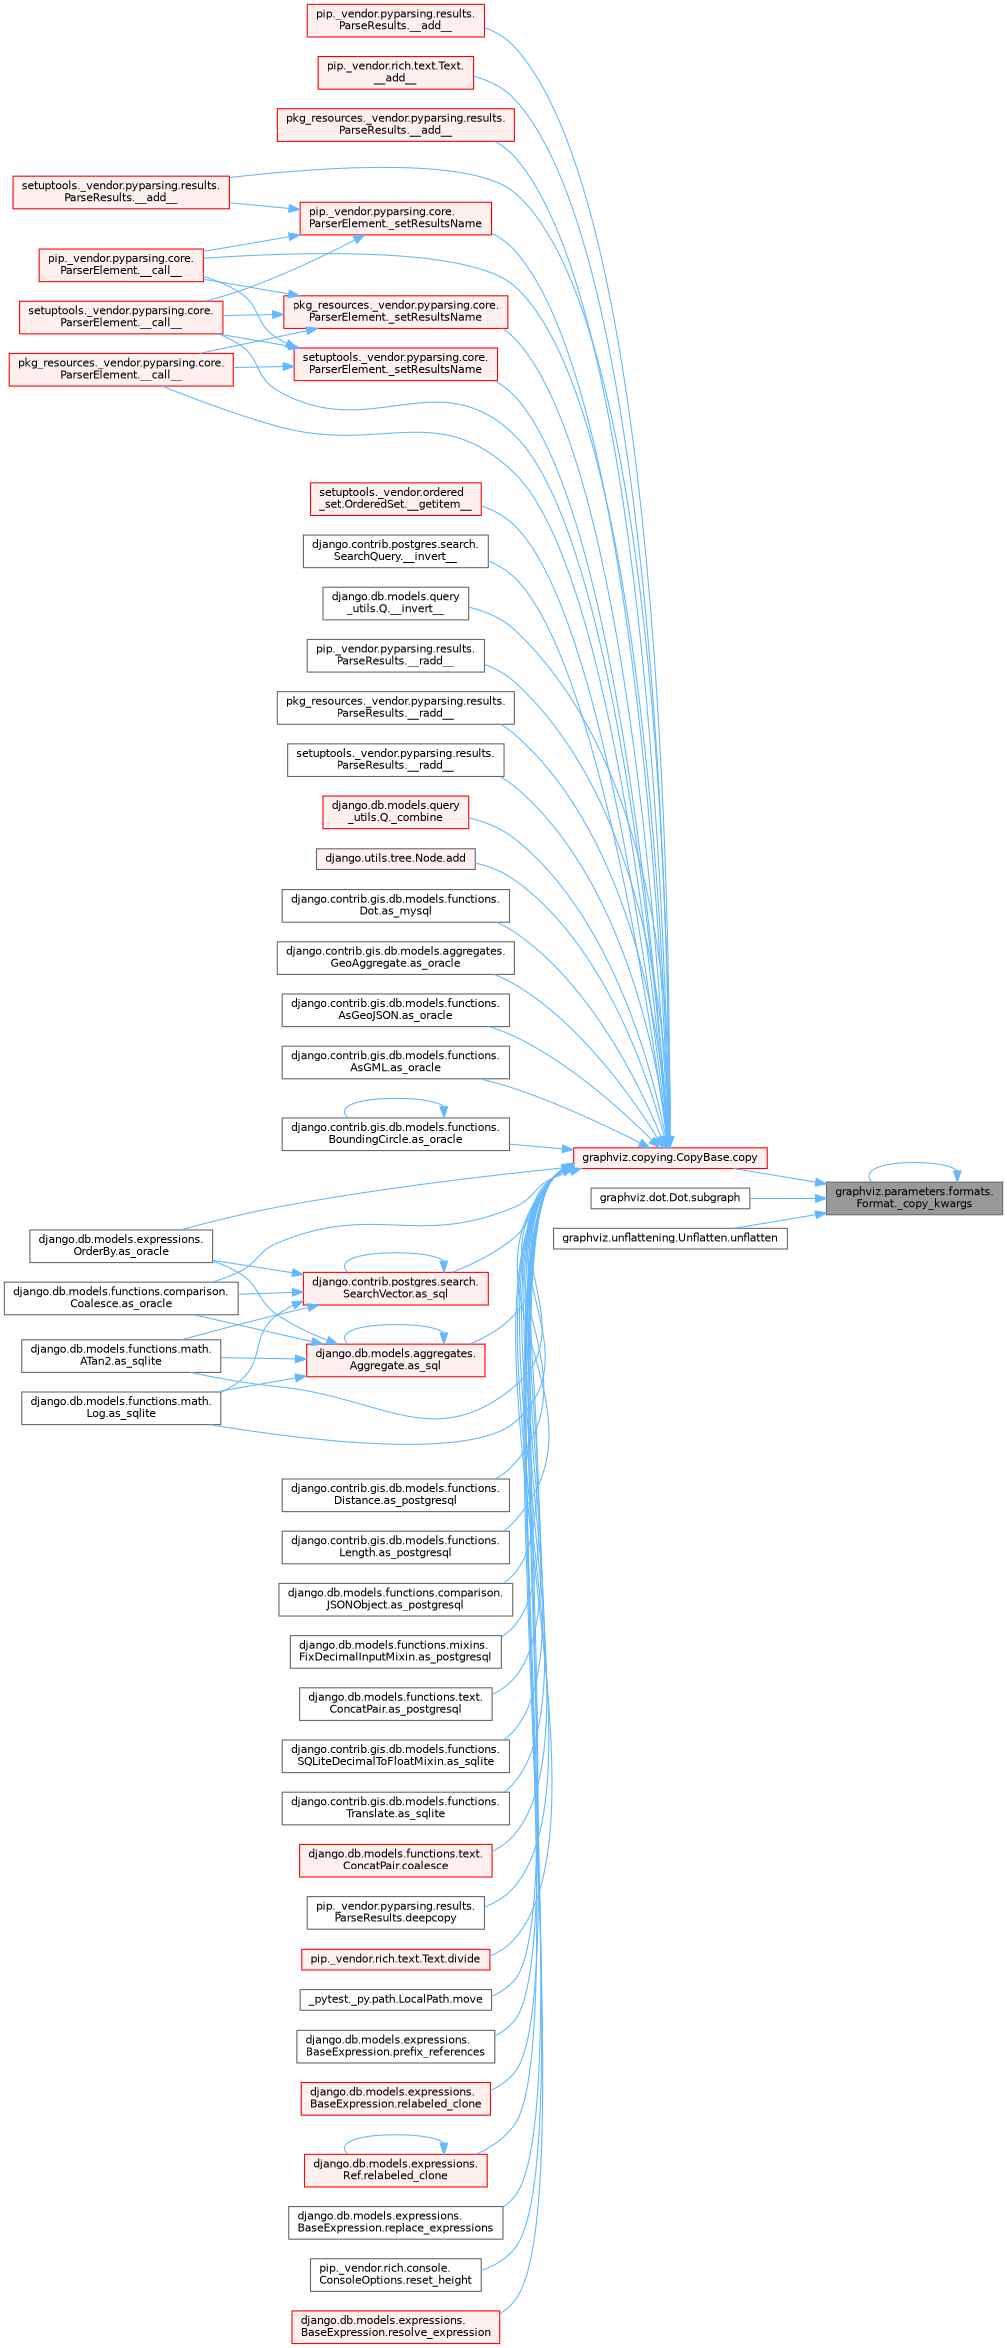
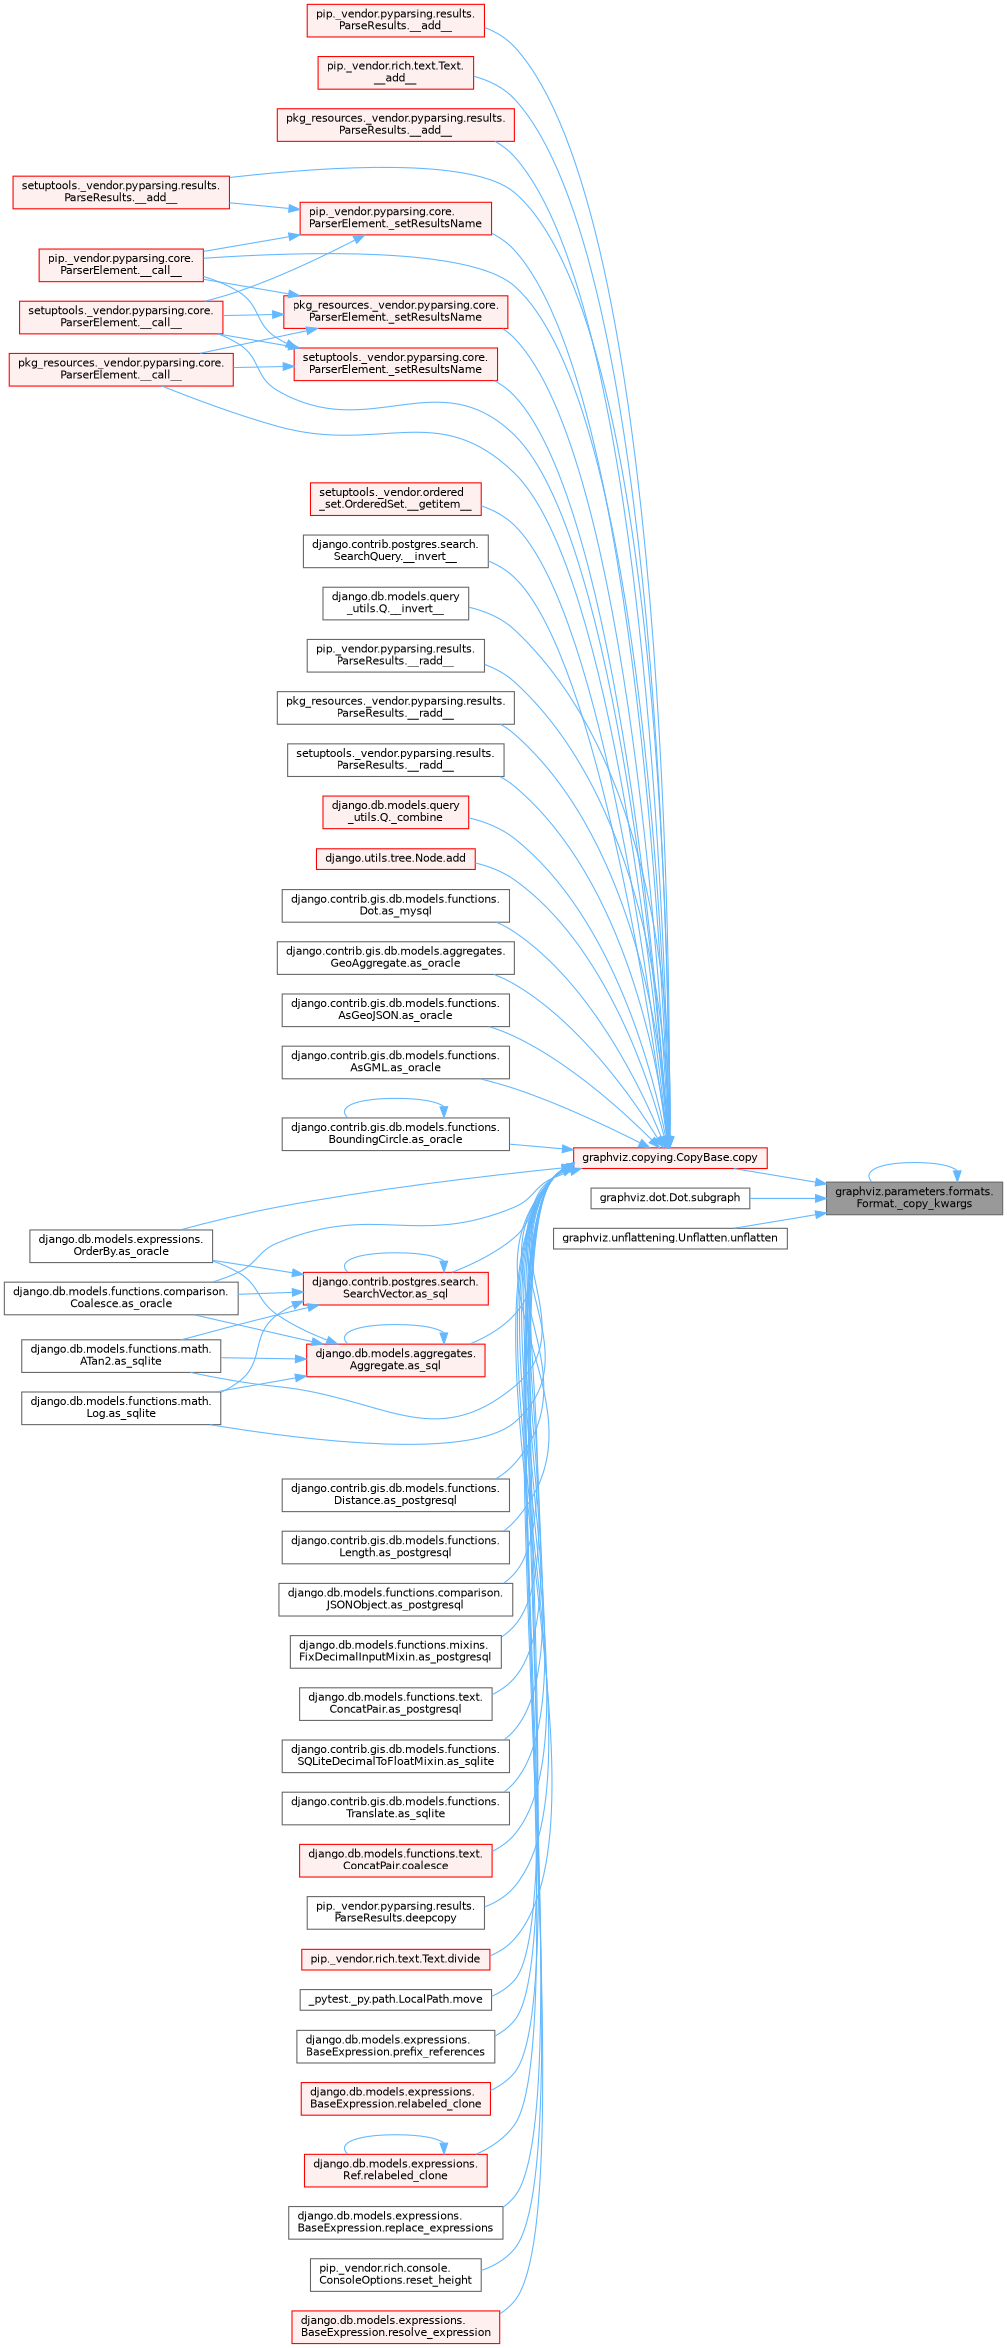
(396, 859) -> (396, 859)
